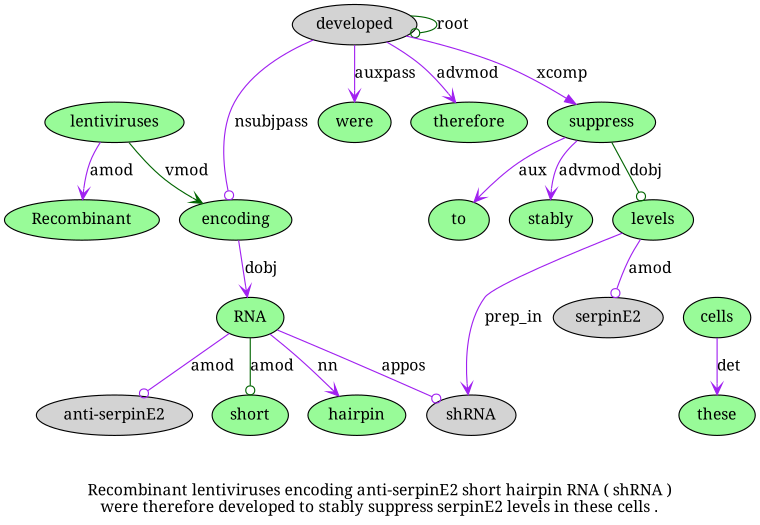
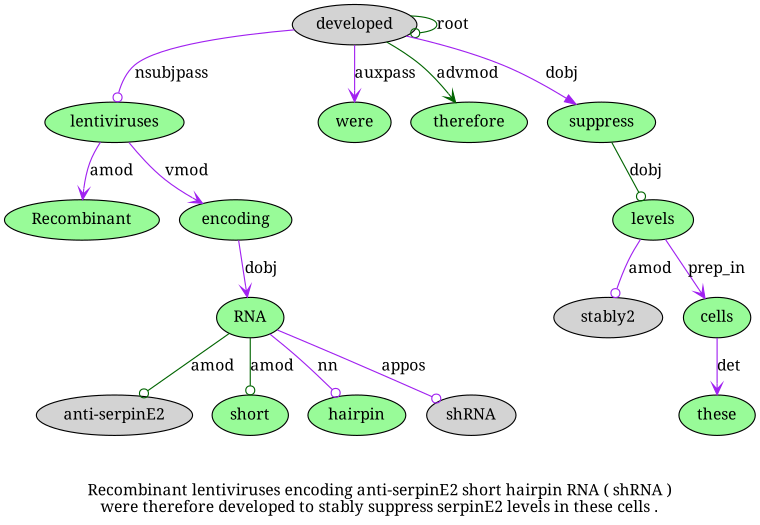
(420, 65) -> (420, 65)
(562, 74) -> (562, 74)
(238, 97) -> (197, 43)
(158, 174) -> (158, 174)
(459, 220) -> none
(551, 220) -> none
(511, 281) -> (682, 264)
(608, 318) -> (608, 318)
(302, 361) -> (302, 361)
(189, 362) -> (189, 362)
